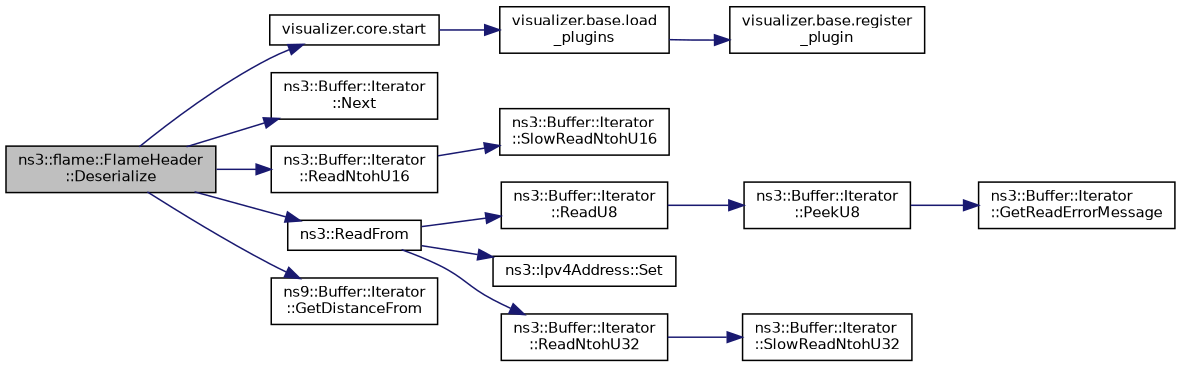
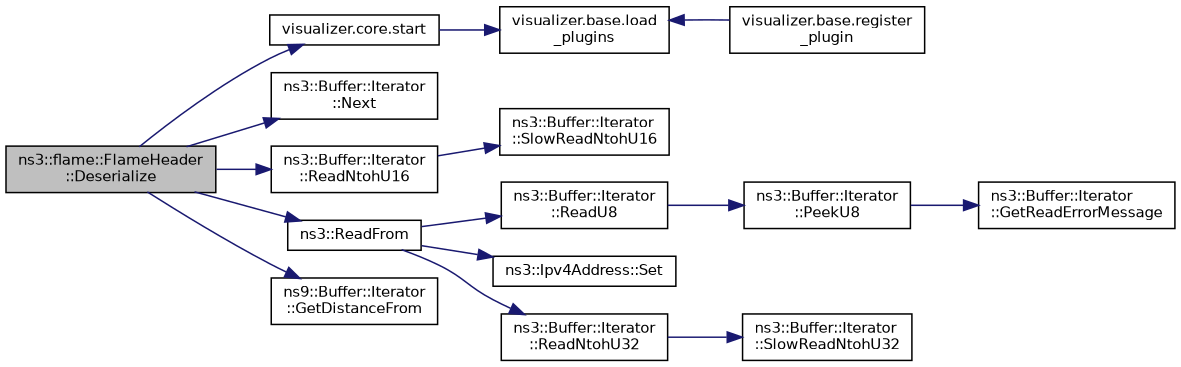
(692, 40) -> (707, 20)
